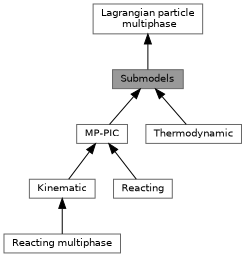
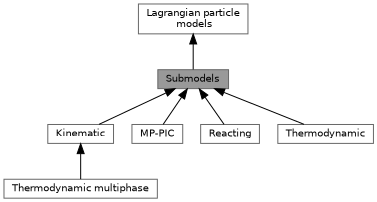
(148, 19) -> (193, 19)
(79, 165) -> (132, 109)
(126, 165) -> (215, 111)
(62, 243) -> (81, 189)
